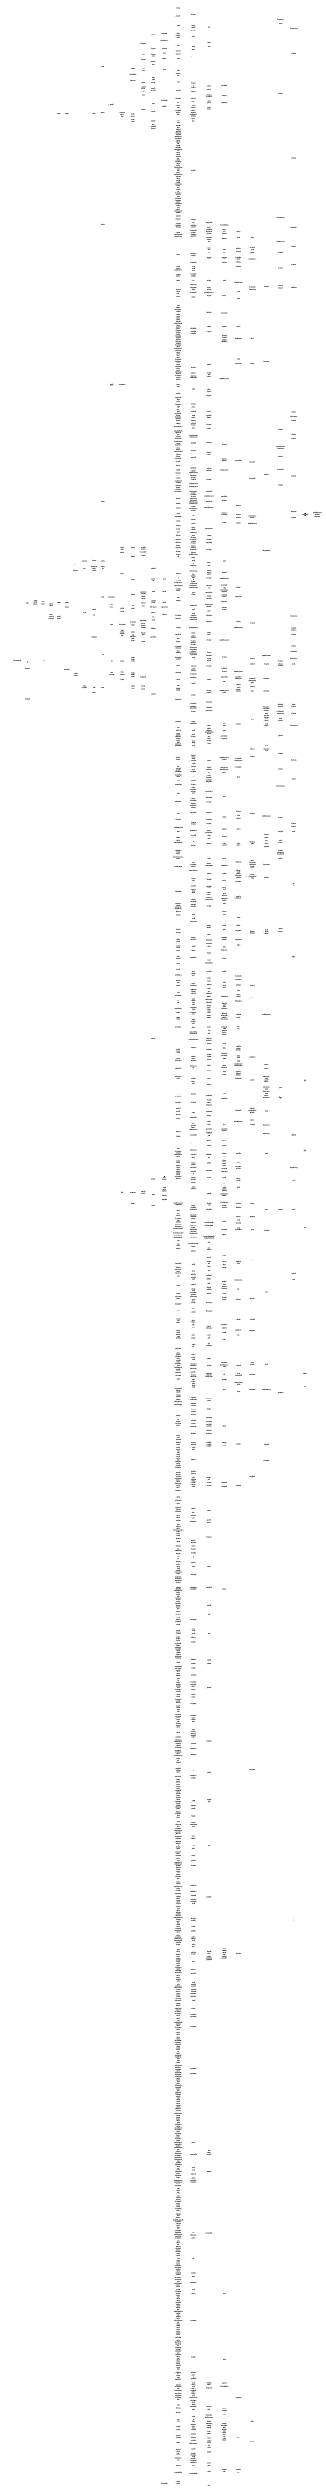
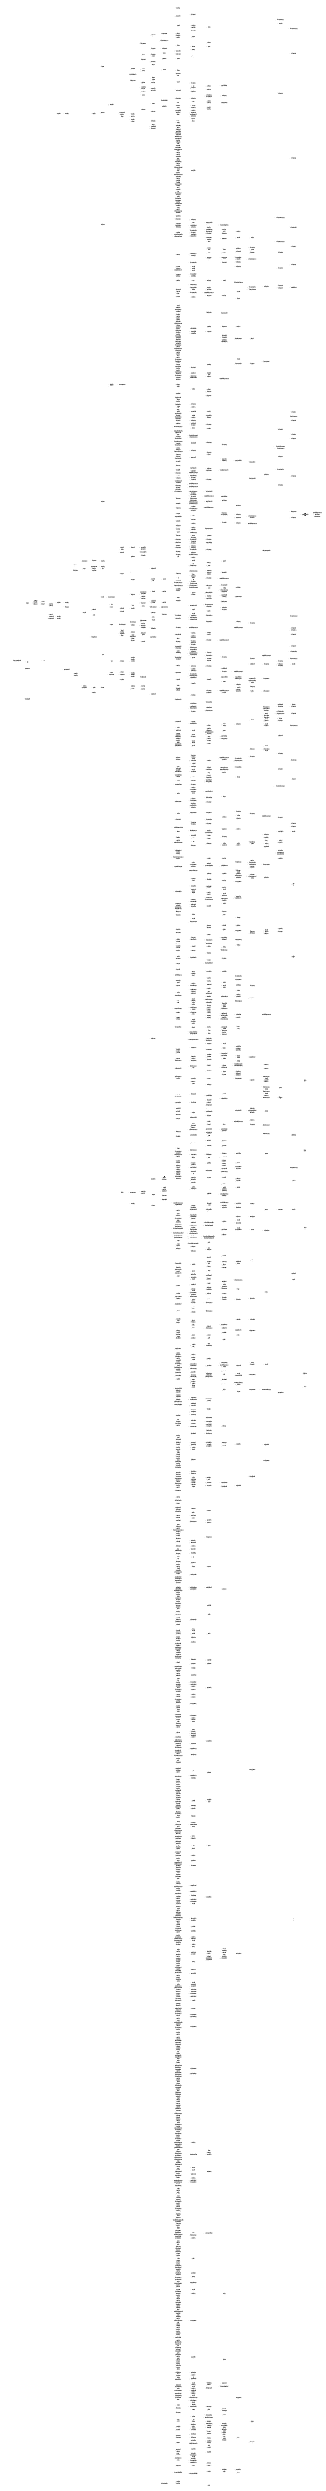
none -> (193, 676)
